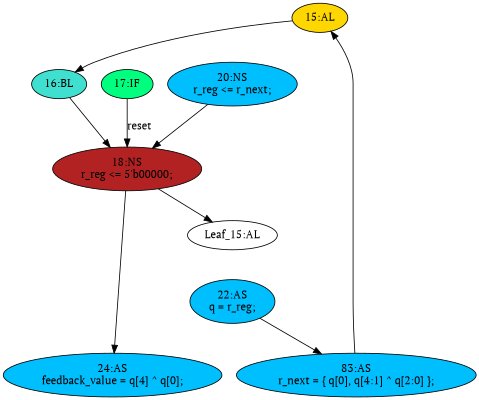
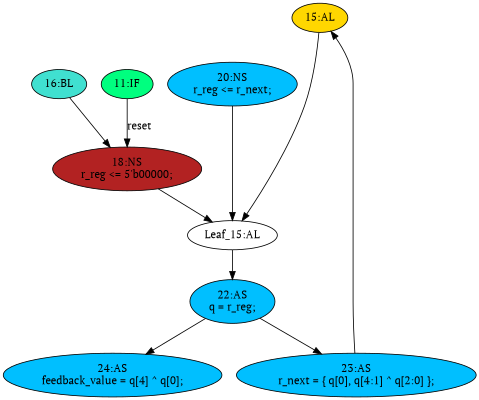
(185, 37) -> (295, 128)
(127, 84) -> (127, 84)
(183, 124) -> (232, 159)
none -> (232, 261)
(120, 268) -> (179, 334)
(356, 375) -> (356, 375)
